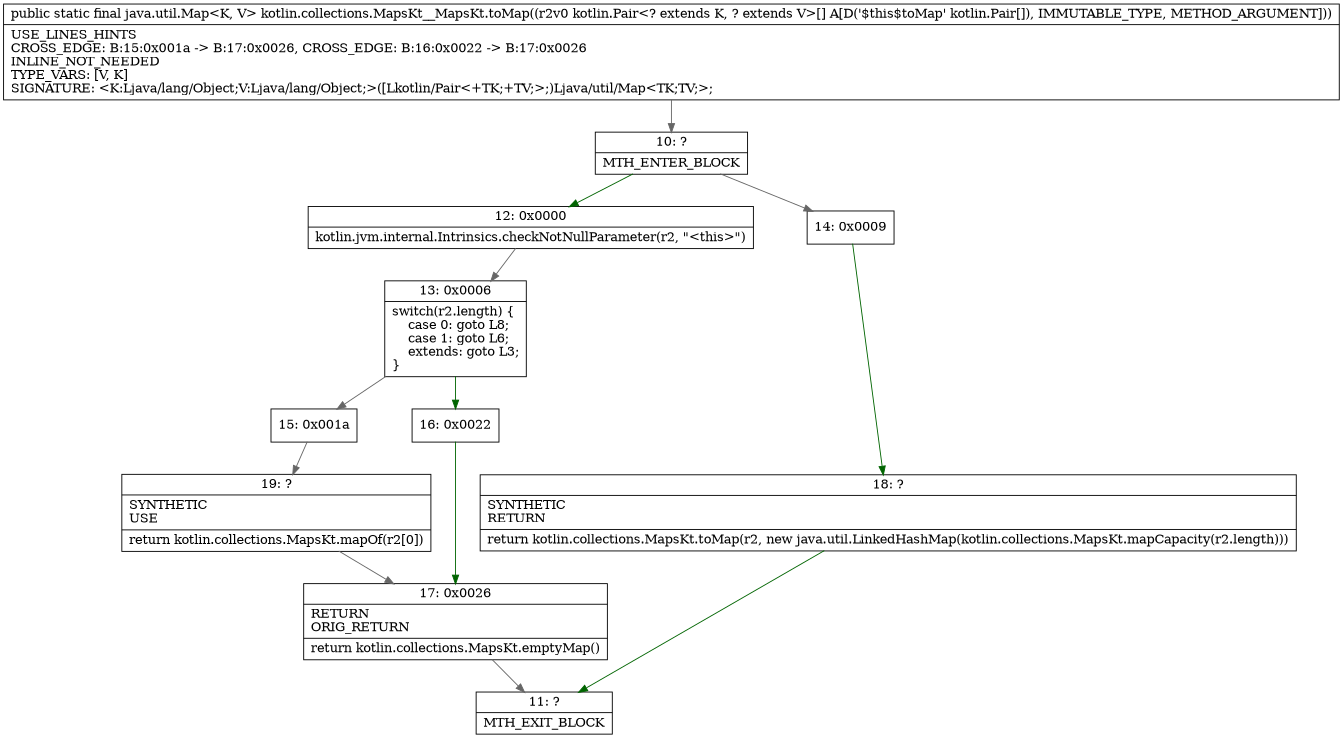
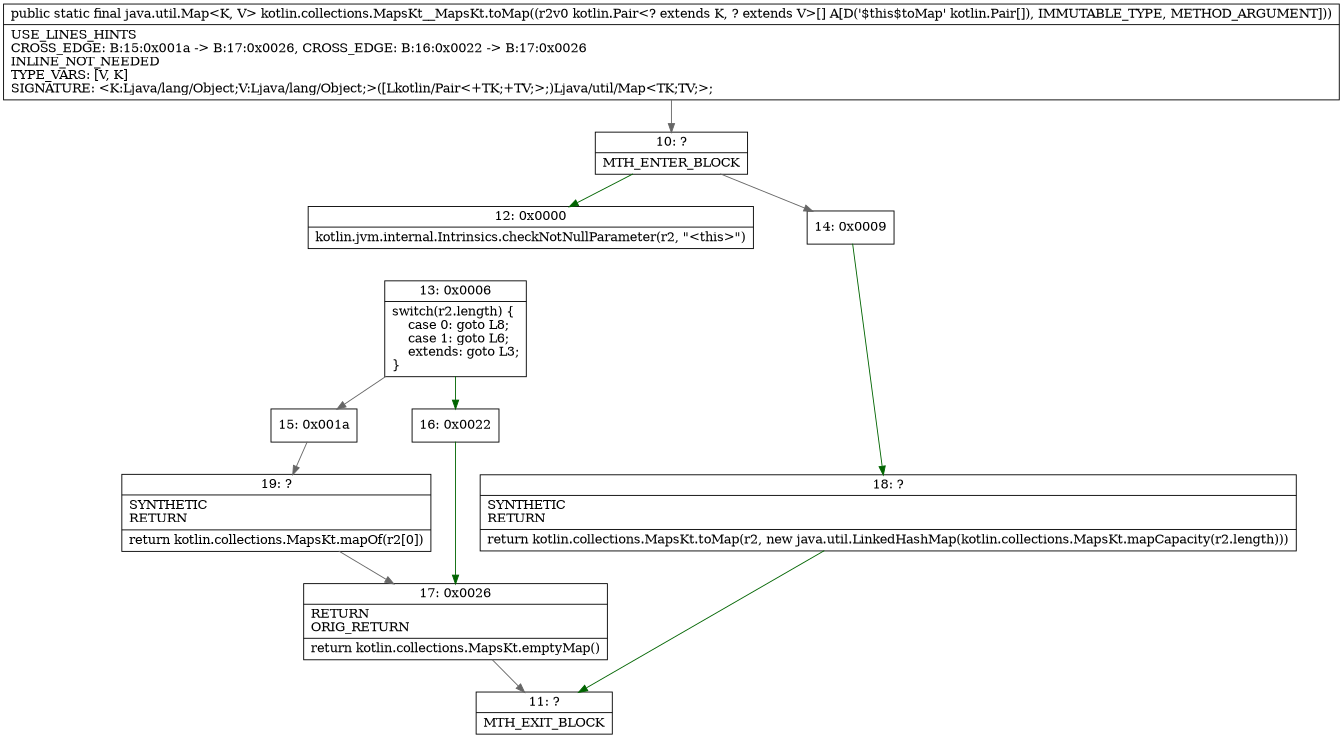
(506, 261) -> none
(144, 519) -> (158, 519)
